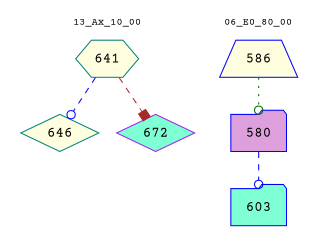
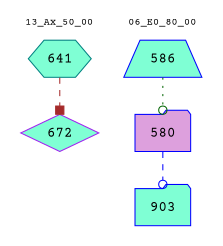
(108, 22) -> (60, 22)
(107, 59) -> (60, 59)
(259, 59) -> (163, 59)
(60, 133) -> none
(259, 207) -> (163, 207)
